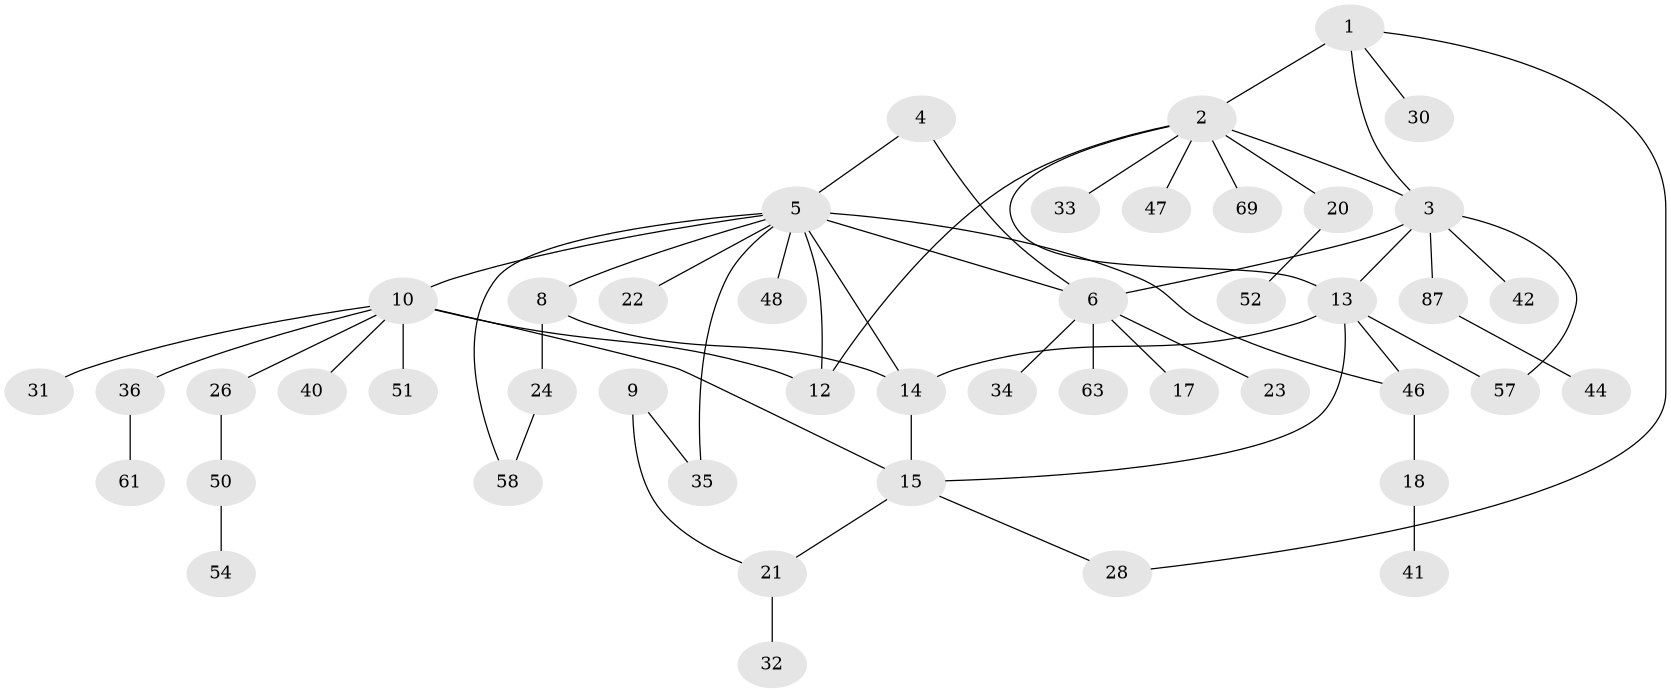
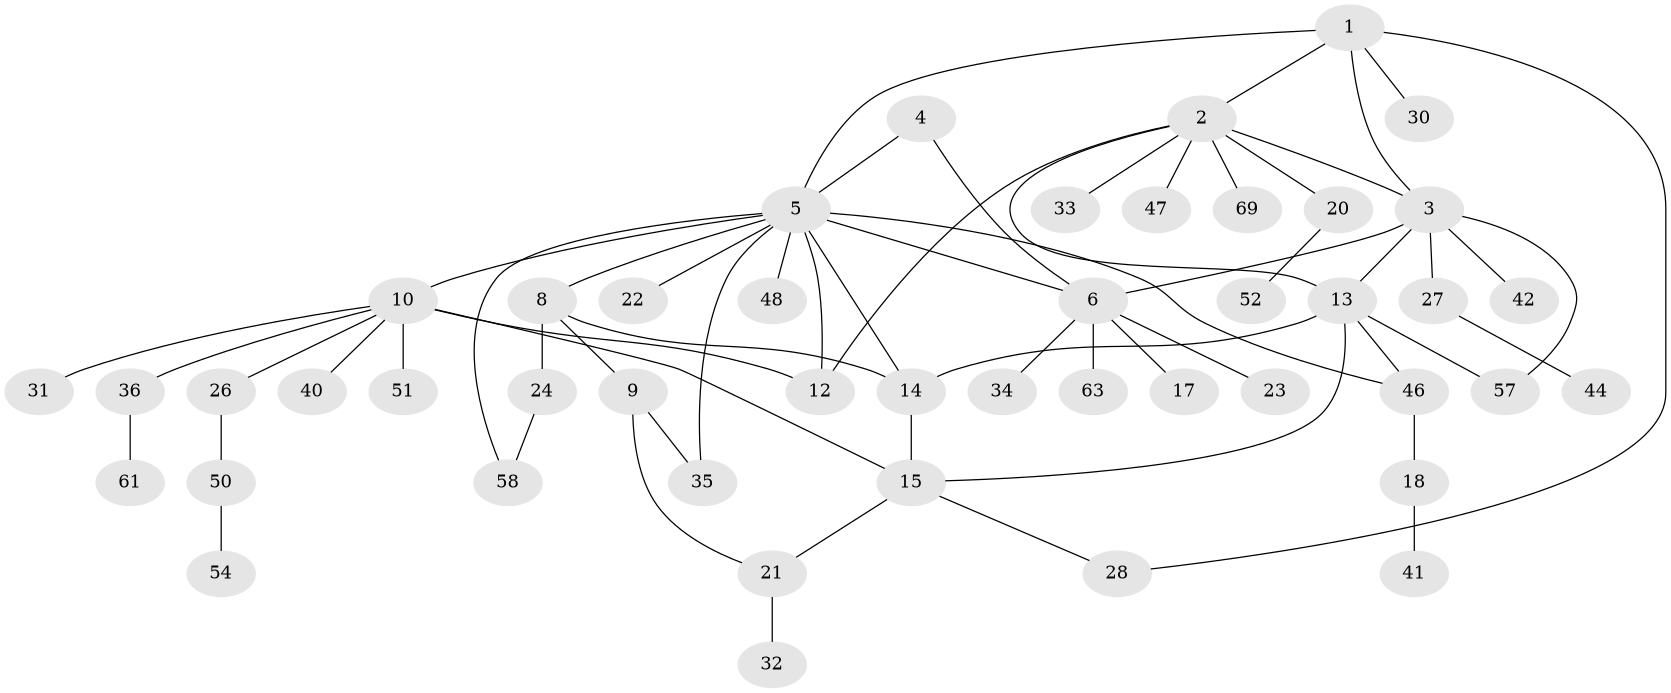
none -> (1035, 55)
(1433, 301) -> (1433, 301)
none -> (598, 357)
